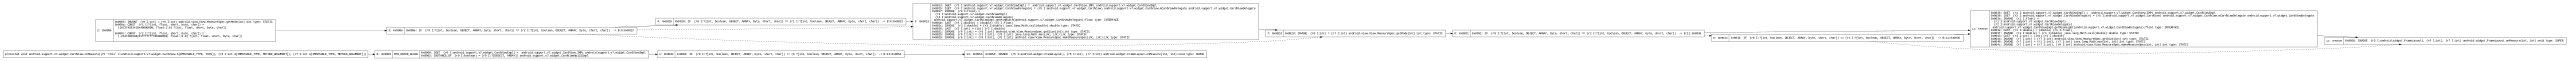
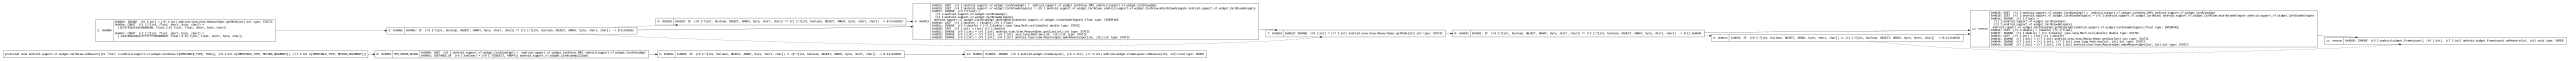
(645, 26) -> (645, 26)
(774, 29) -> (774, 29)
